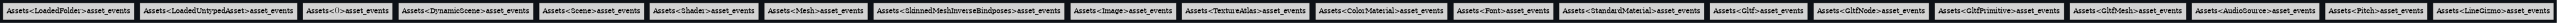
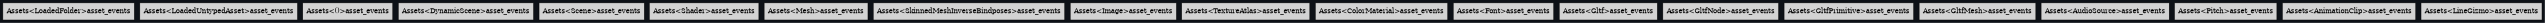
(1632, 11) -> none
none -> (2349, 11)
